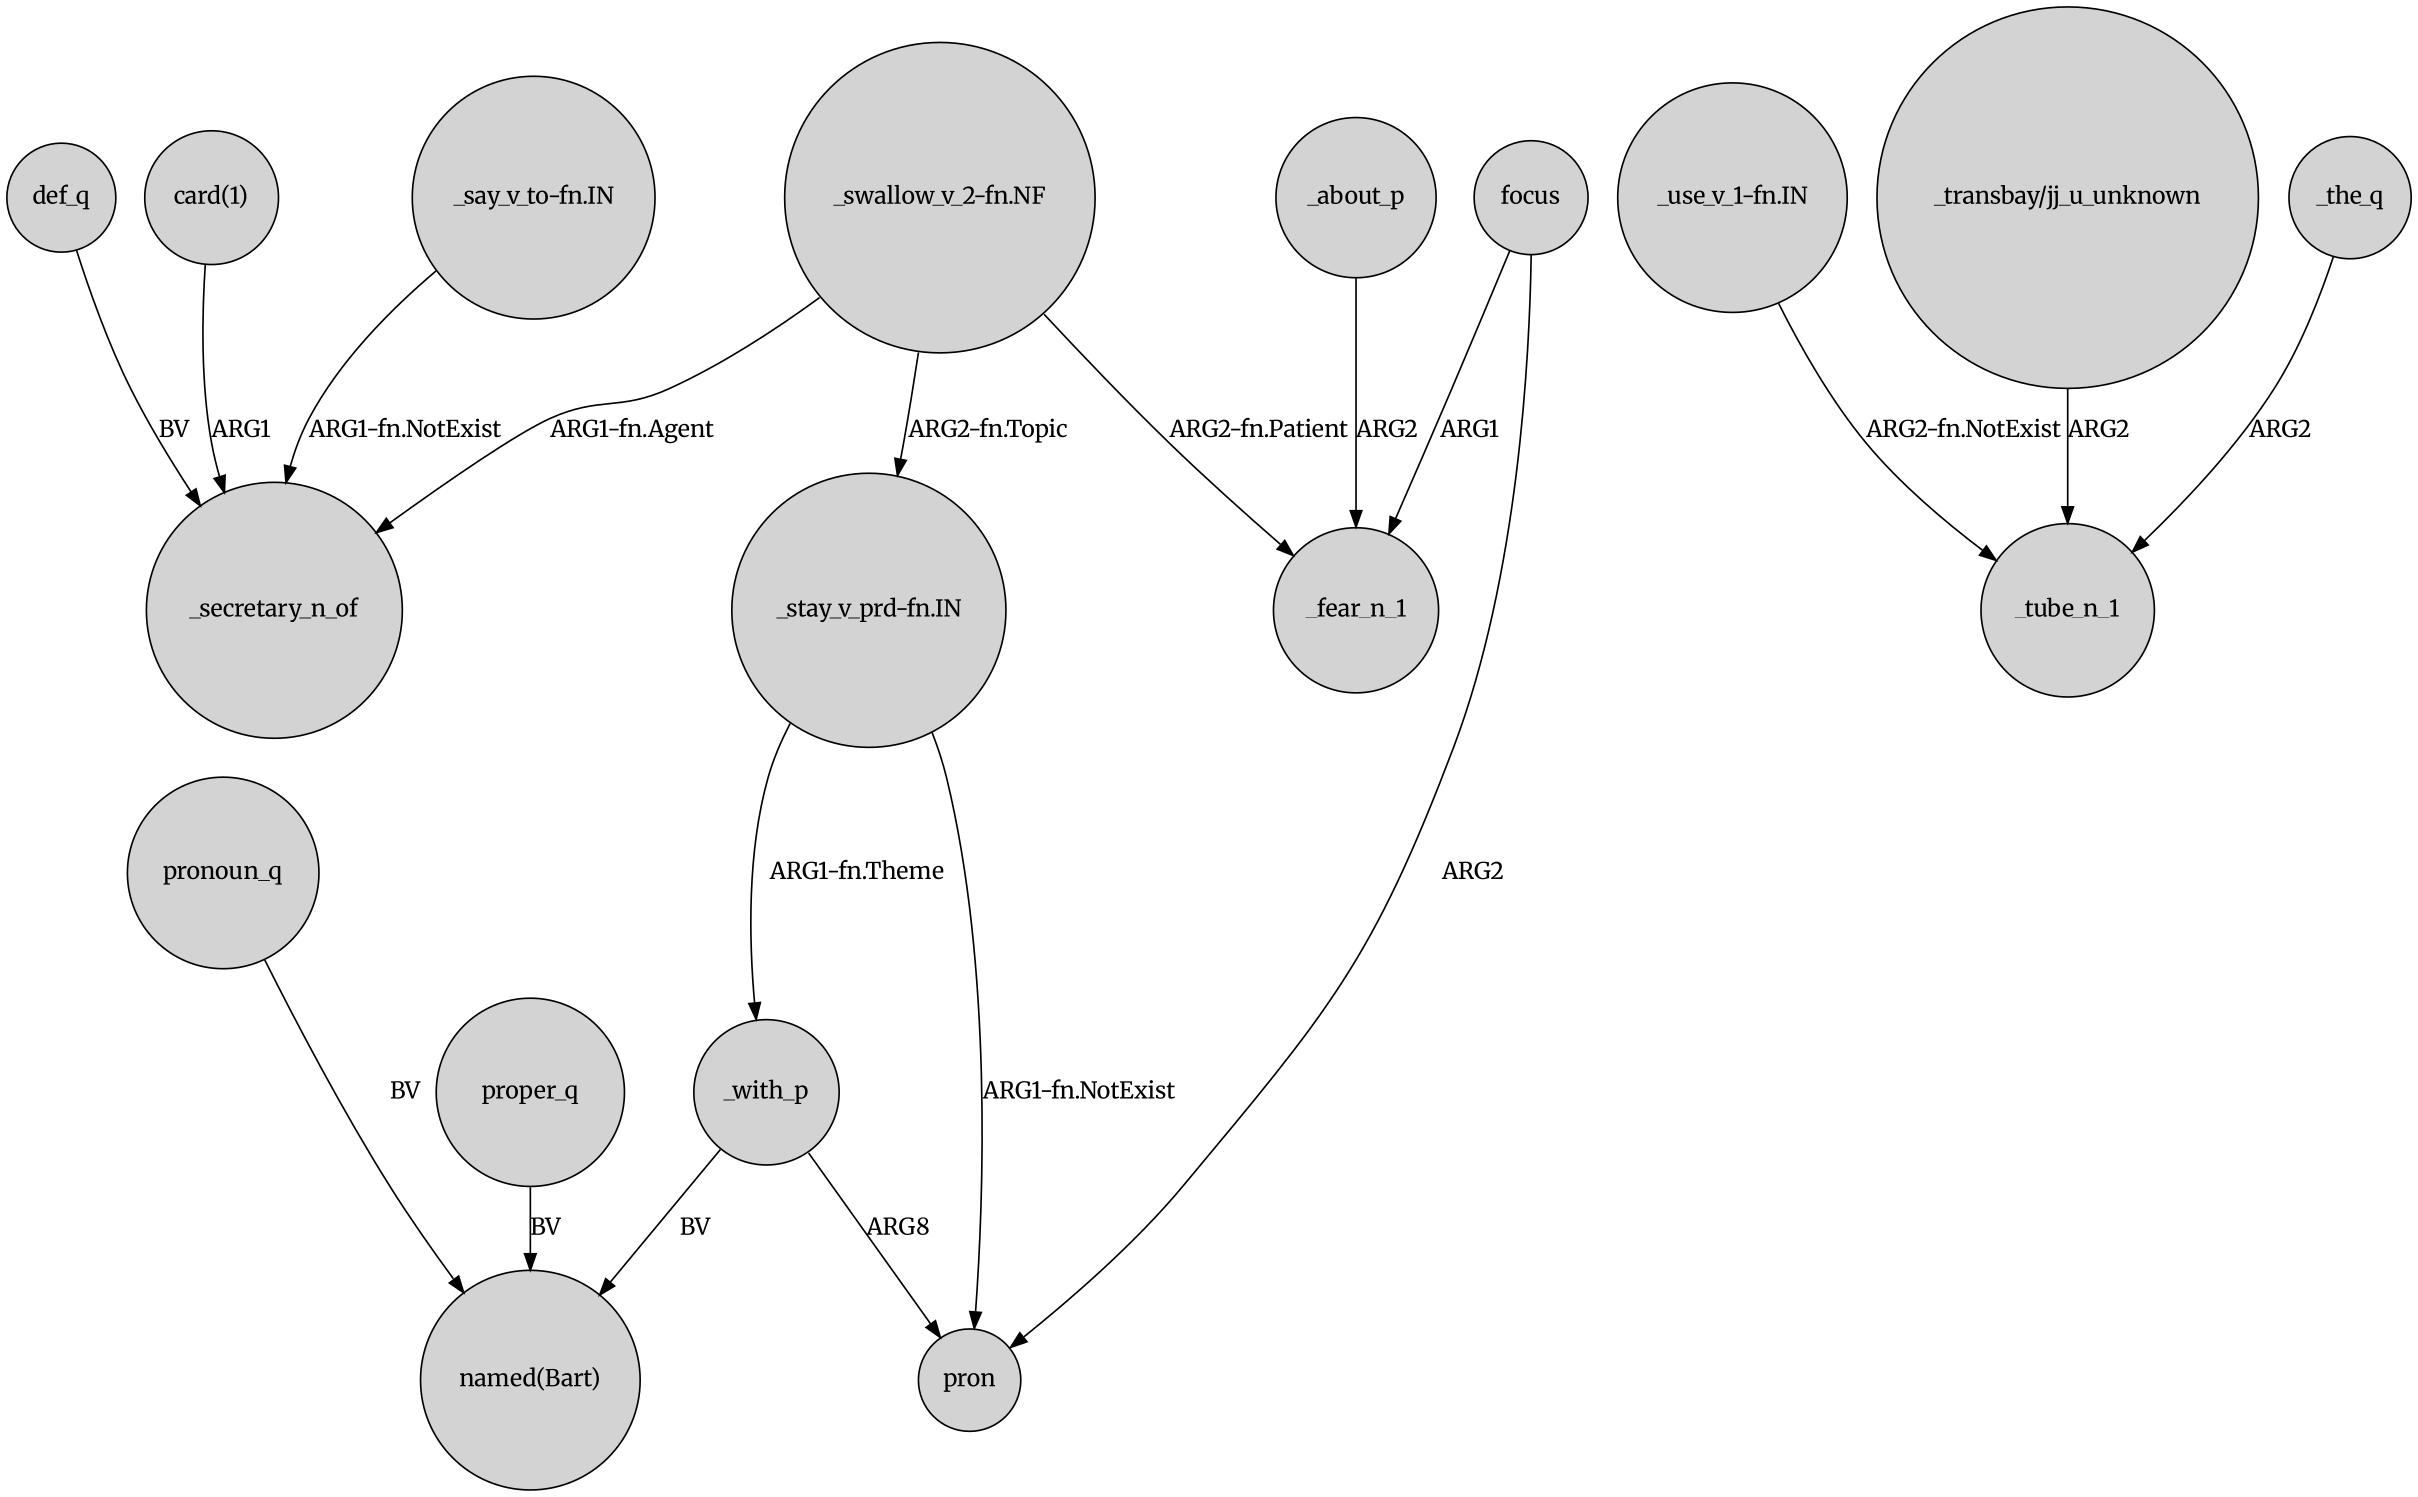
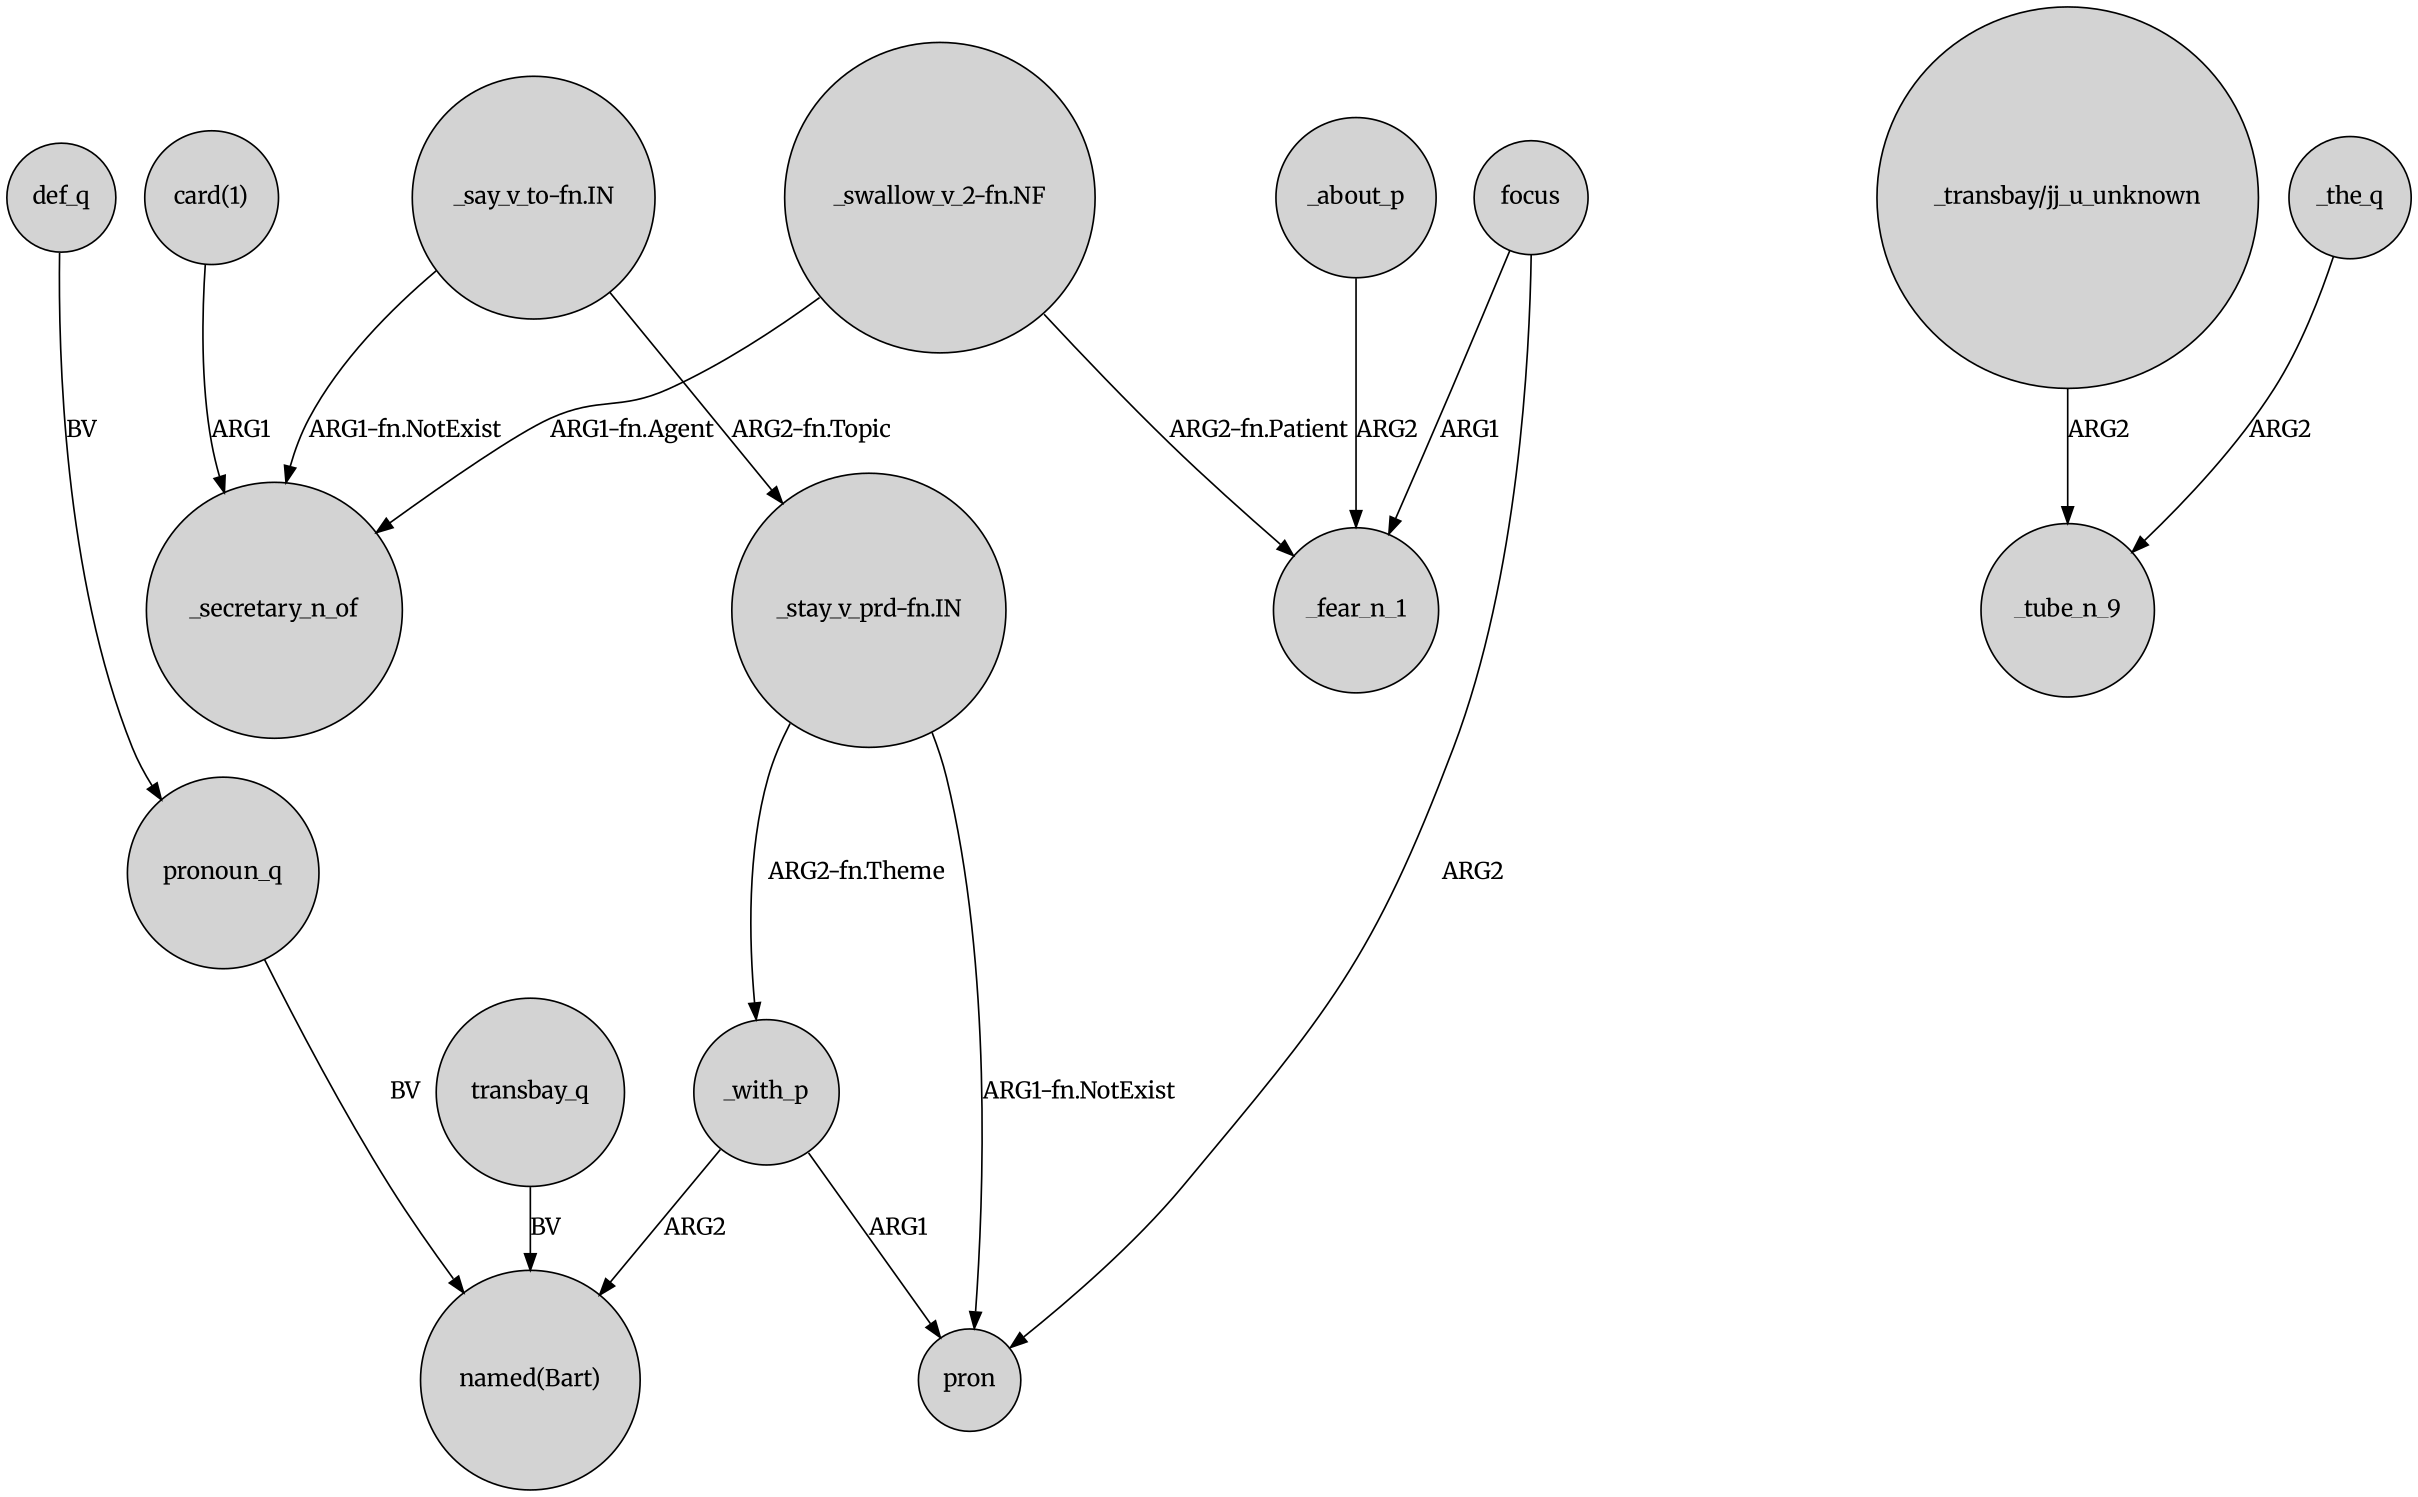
(1732, 198) -> none
(124, 376) -> (76, 525)
(910, 406) -> (691, 391)
(2068, 610) -> (2068, 610)
(857, 873) -> (857, 873)
(530, 1092) -> (530, 1092)
(695, 1229) -> (695, 1229)
(899, 1229) -> (899, 1229)
